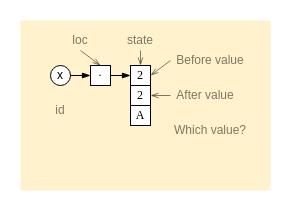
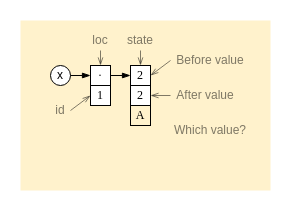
(81, 41) -> (101, 41)
none -> (101, 96)
none -> (74, 108)
(141, 116) -> (141, 116)
